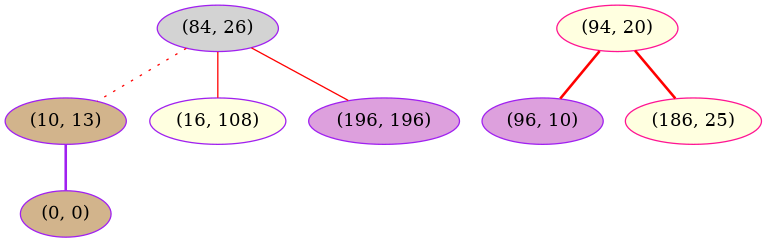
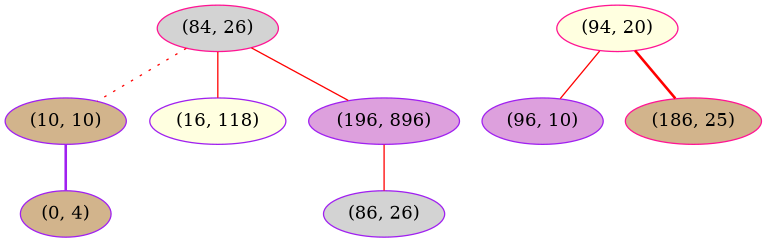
(218, 28) -> (218, 28)
(580, 75) -> (580, 75)
(66, 121) -> (66, 121)
(218, 121) -> (218, 121)
(384, 121) -> (384, 121)
(693, 121) -> (693, 121)
(66, 214) -> (66, 214)
none -> (384, 214)
